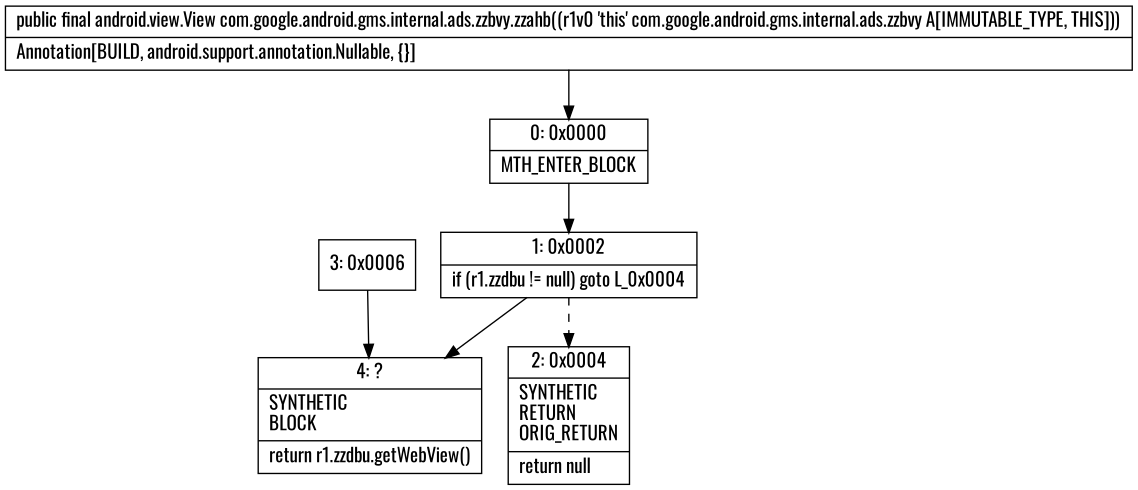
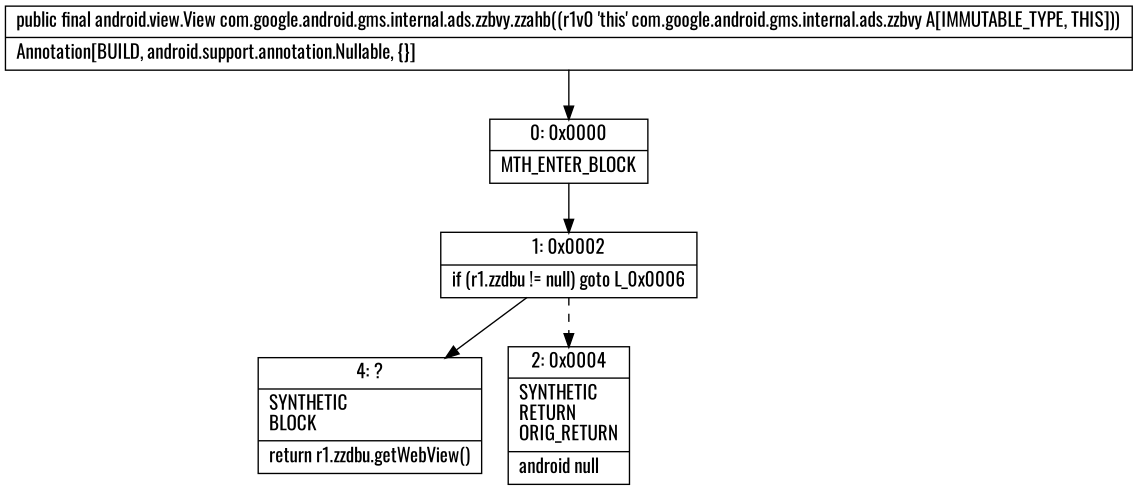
(367, 265) -> none
(569, 281) -> (569, 281)
(555, 467) -> (559, 467)
